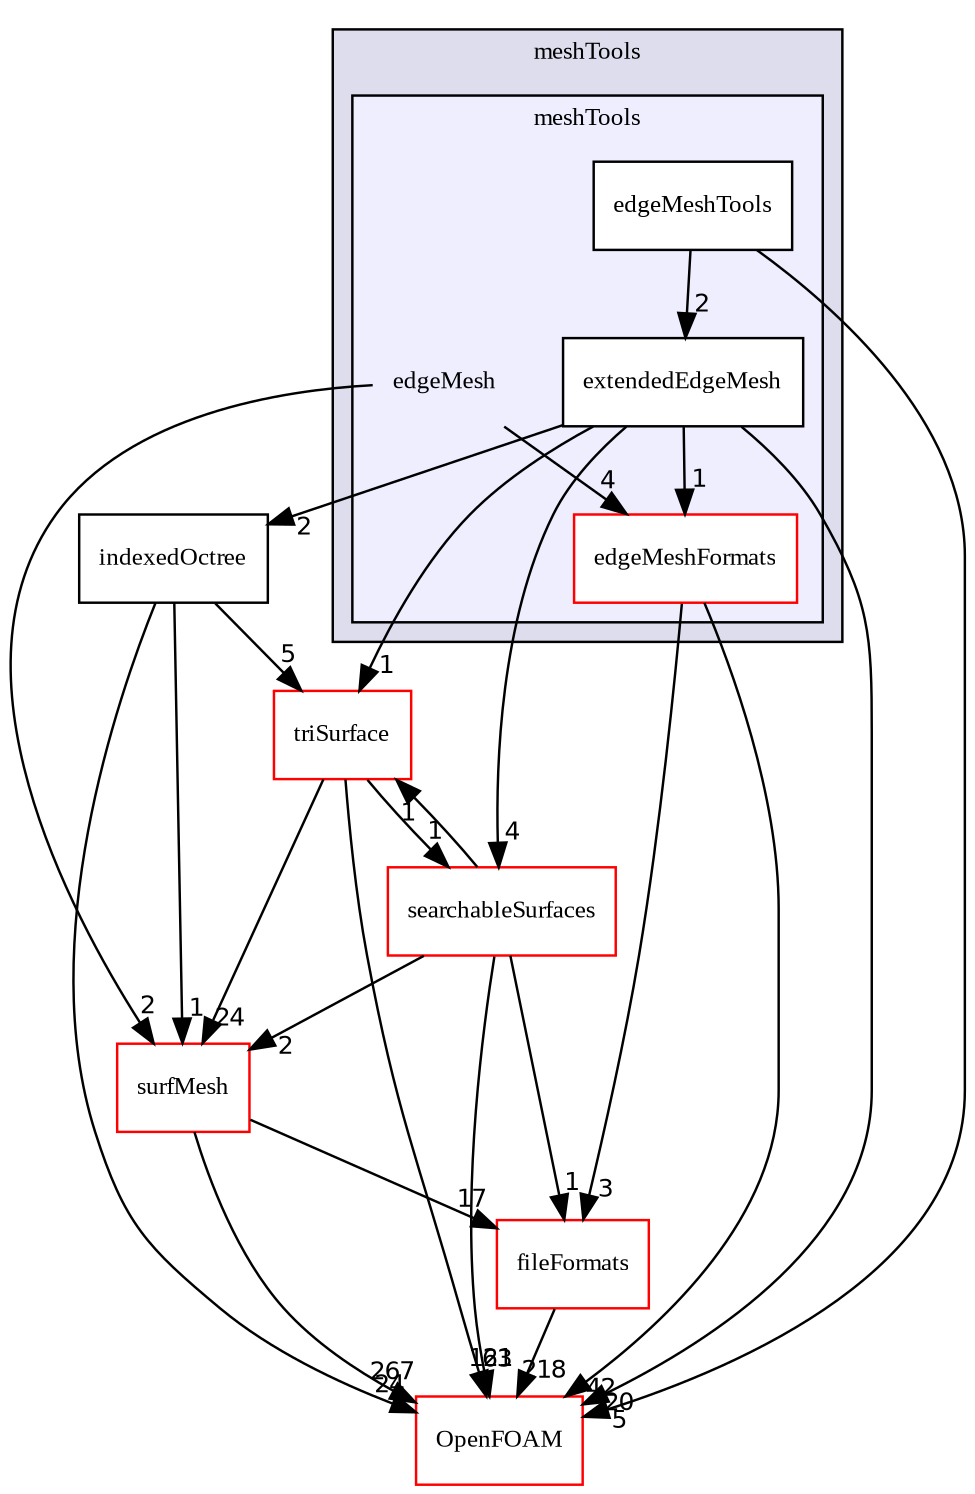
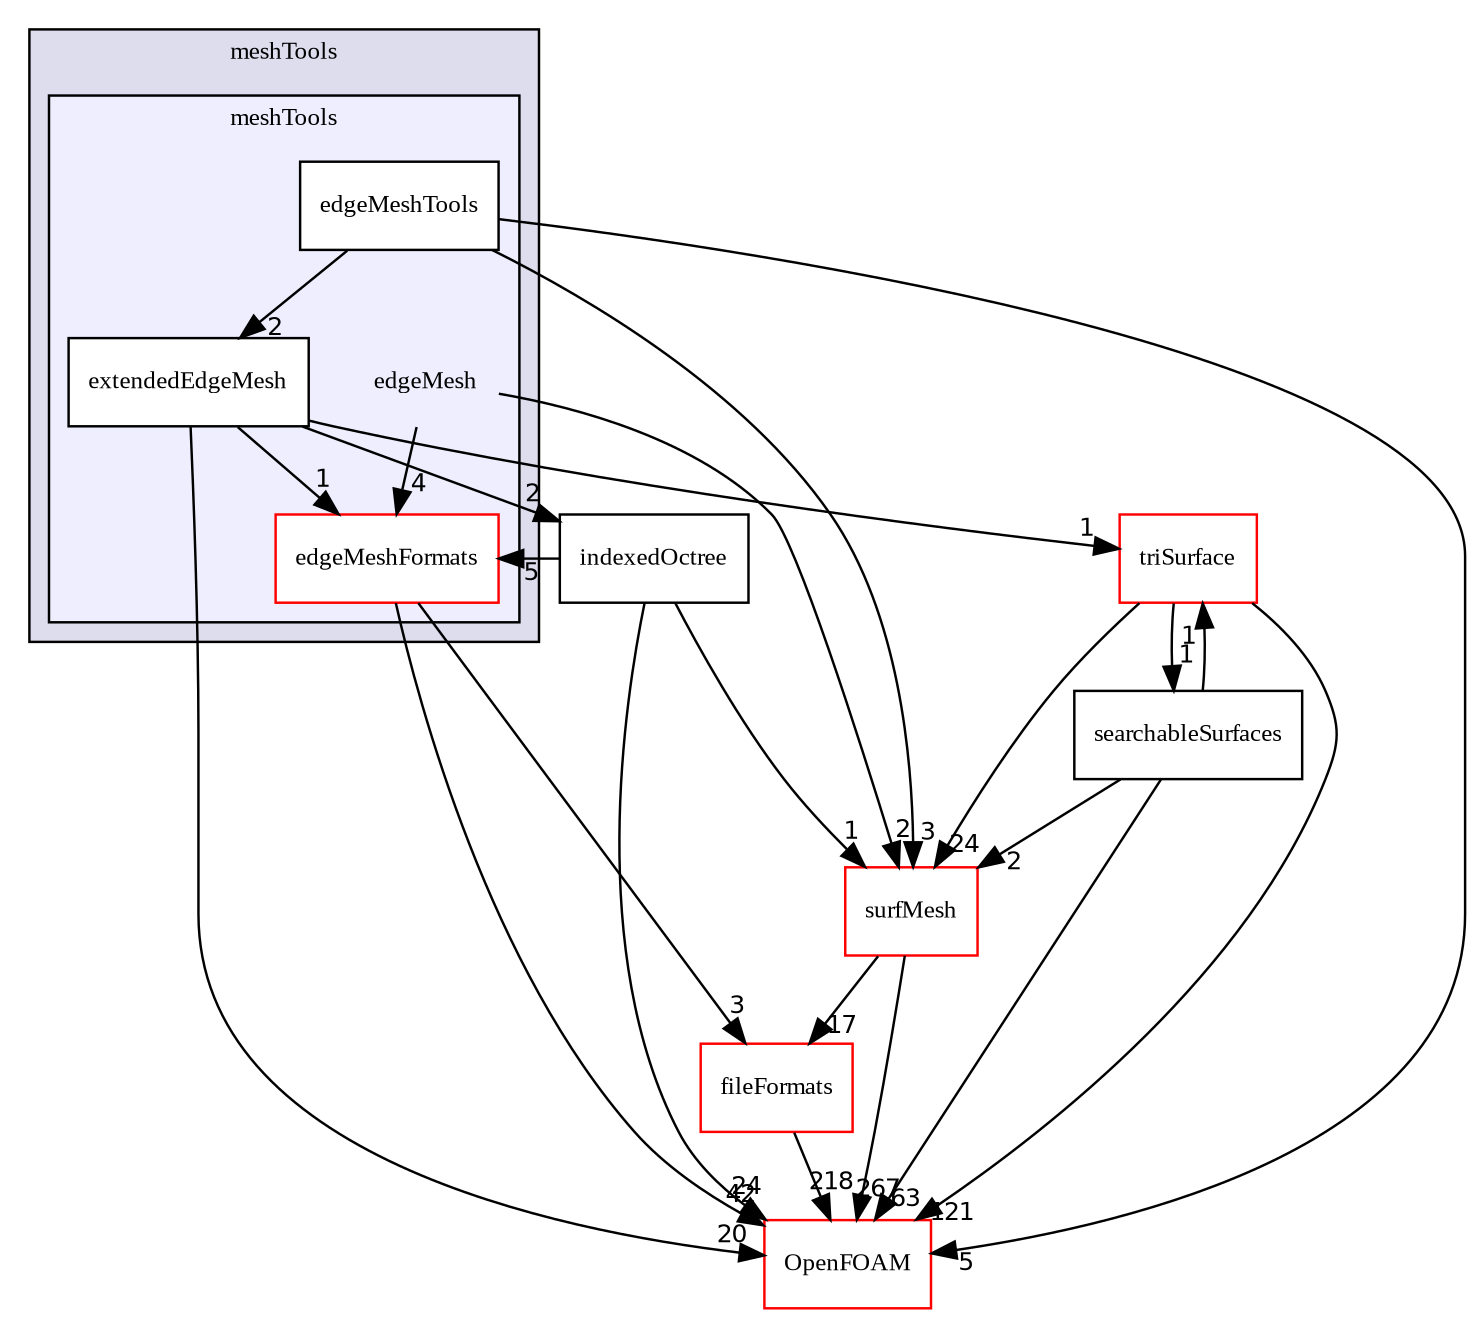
none -> (802, 478)
(520, 607) -> none
(250, 638) -> (541, 559)
(502, 911) -> (1188, 735)
(535, 1076) -> none
